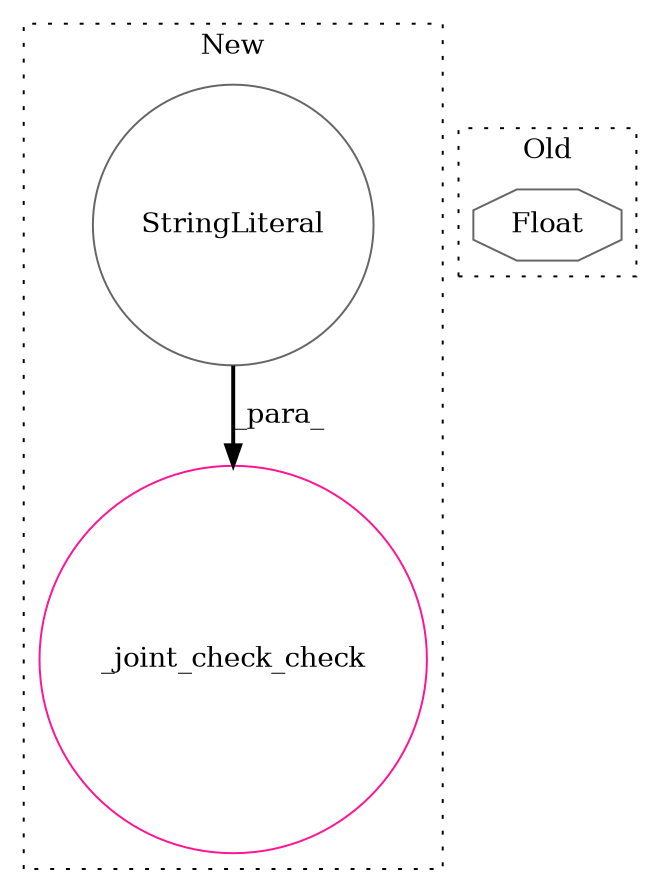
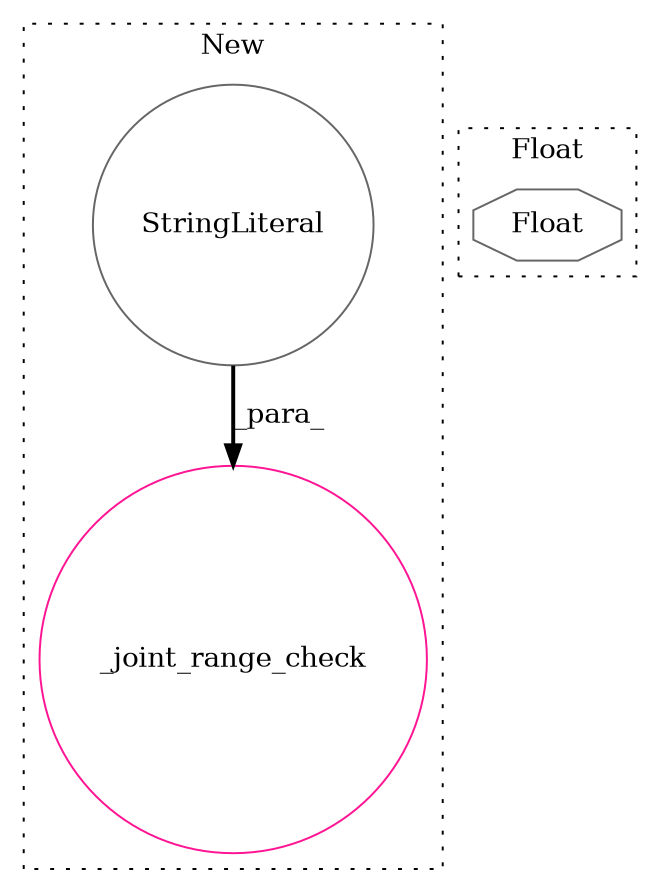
(547, 151) -> (547, 151)
(233, 660) -> (233, 660)
